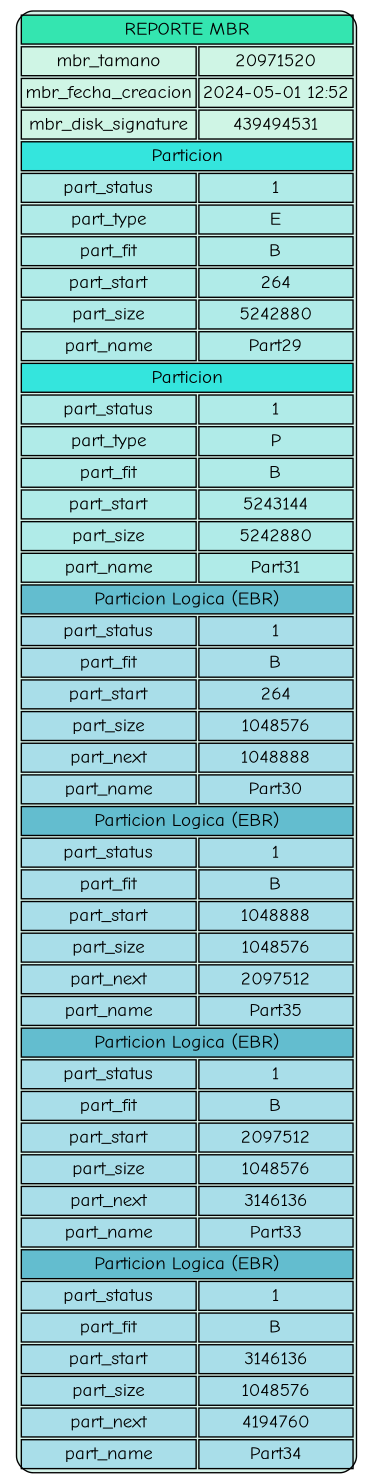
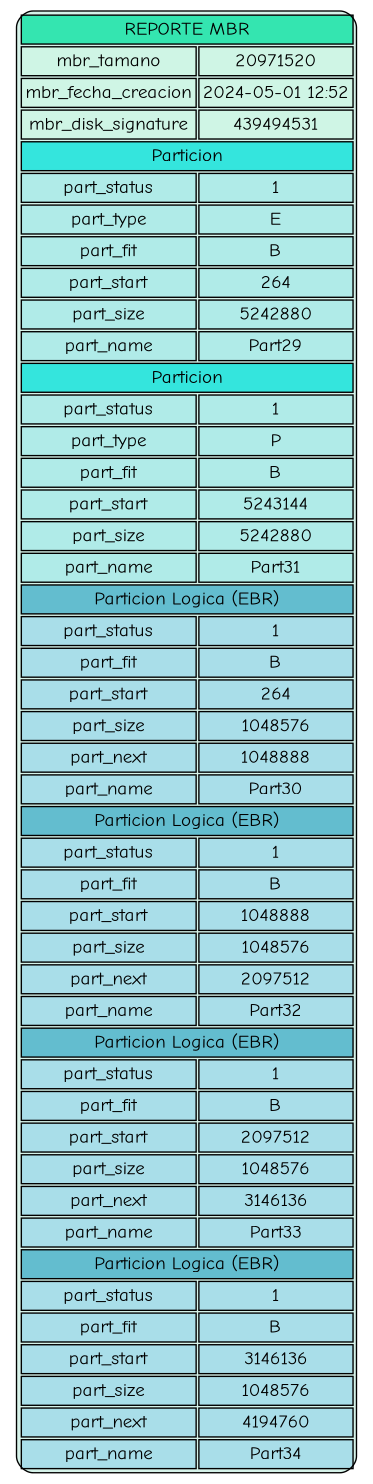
(276, 1010) -> (276, 1010)
